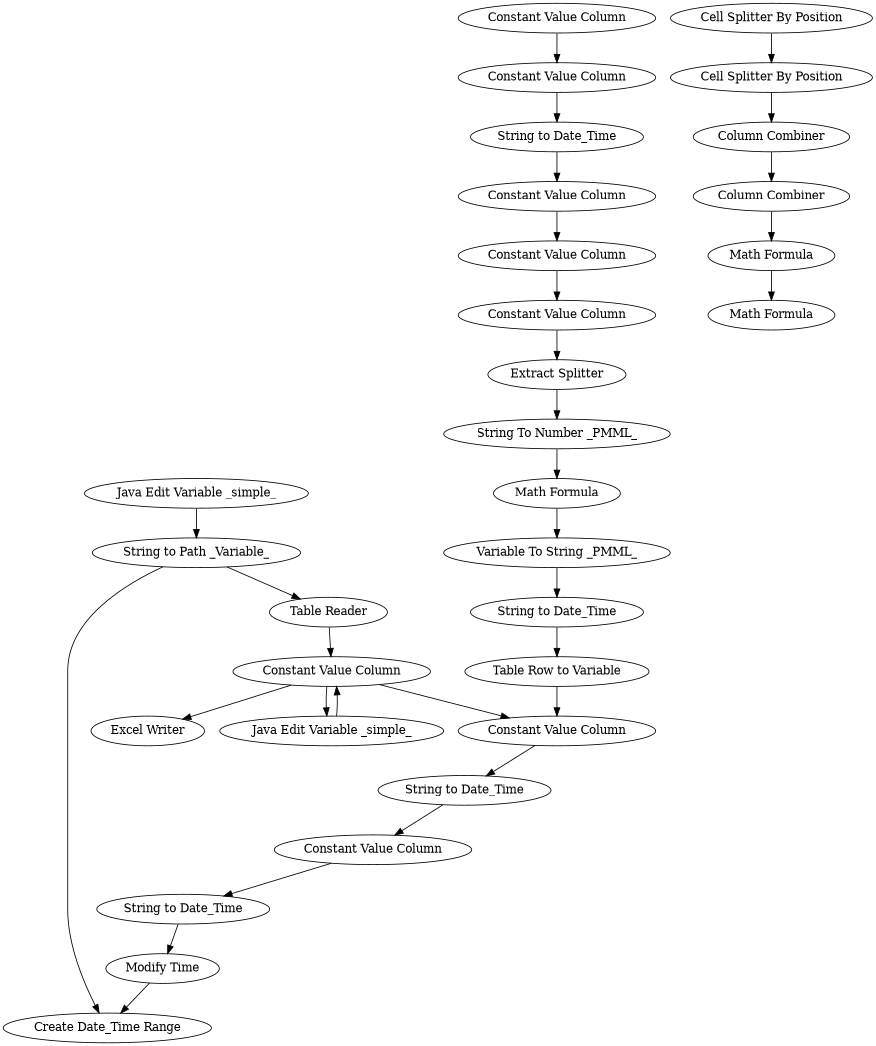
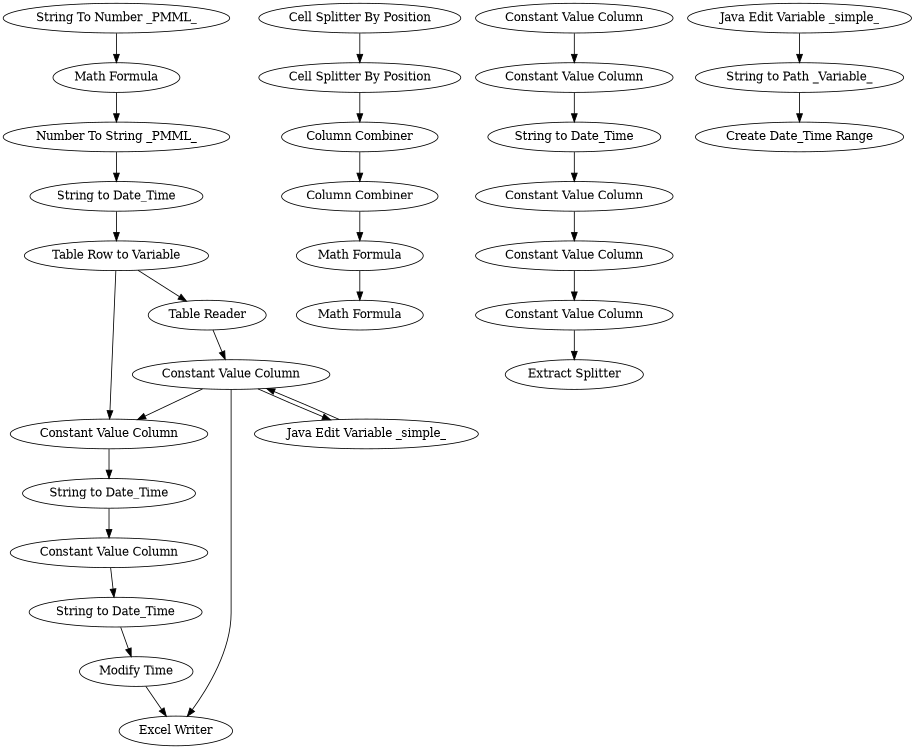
(557, 400) -> none
(557, 553) -> (116, 137)
(260, 581) -> (159, 283)
(138, 995) -> (154, 698)
